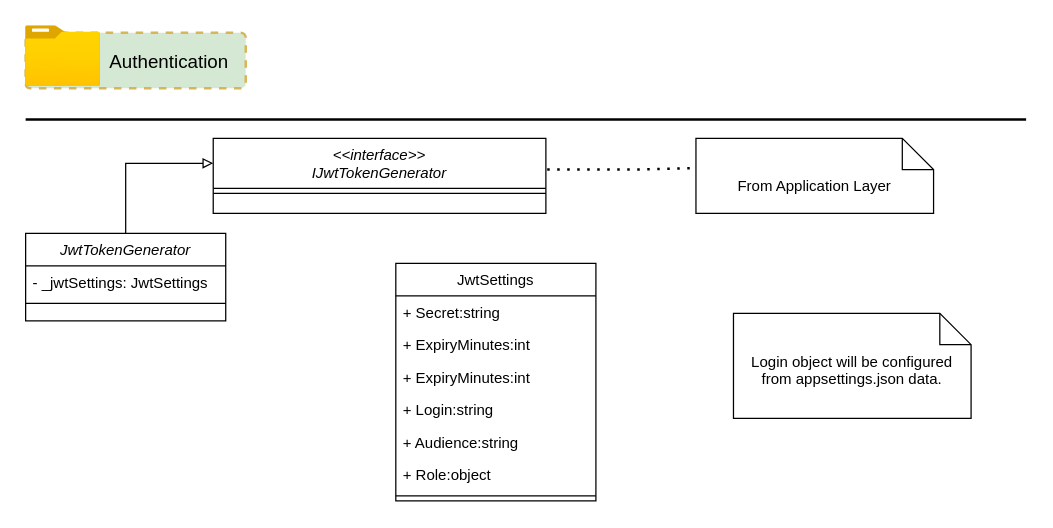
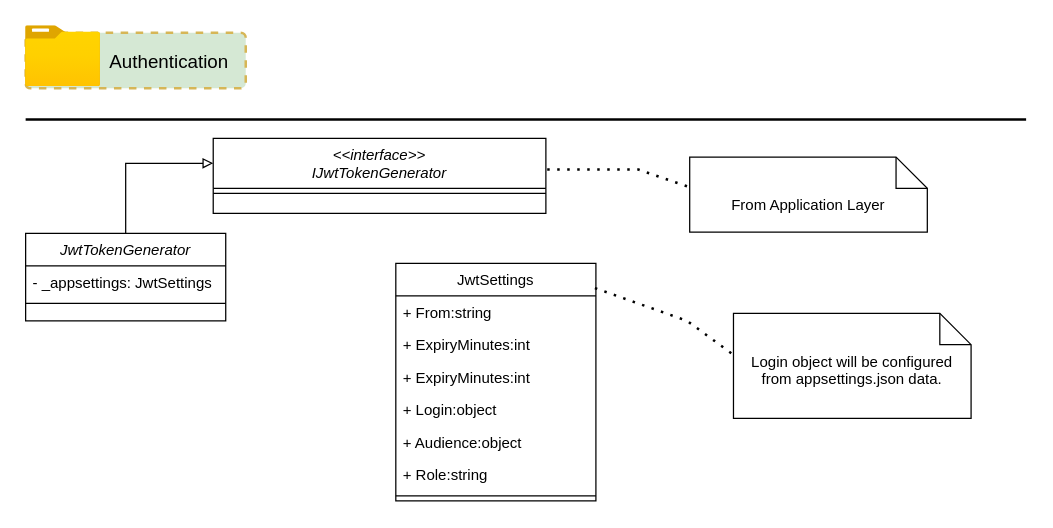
(814, 176) -> (808, 194)
(136, 283) -> (136, 283)
(460, 313) -> (451, 313)
none -> (671, 315)
(454, 410) -> (455, 410)
(466, 443) -> (468, 443)
(451, 475) -> (449, 475)
